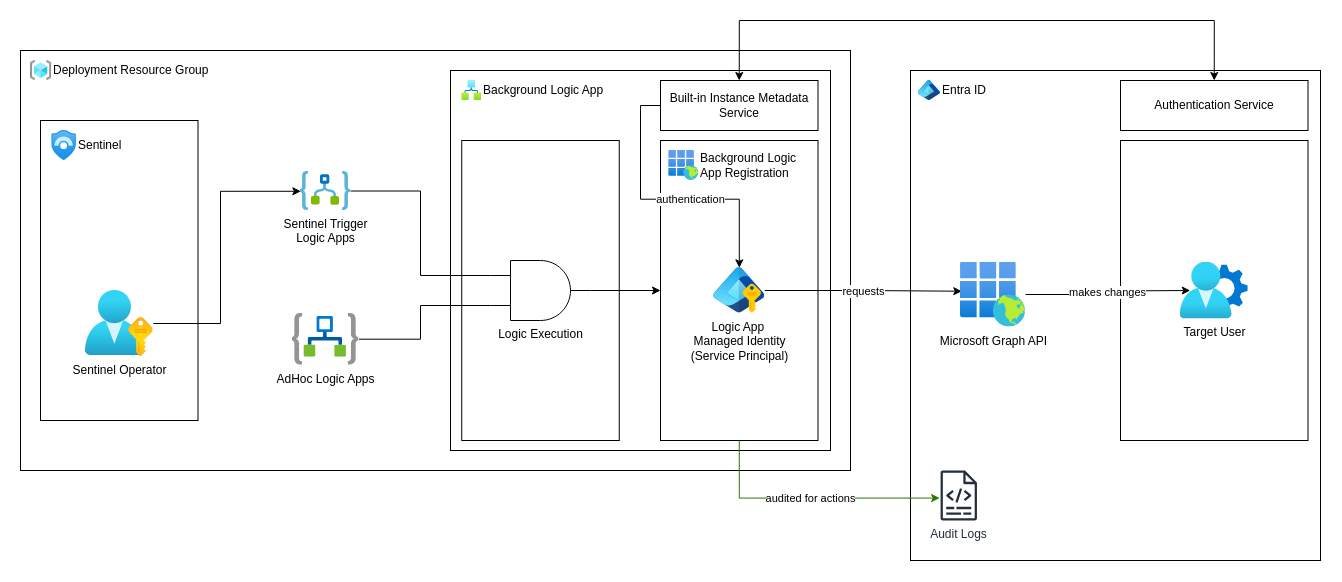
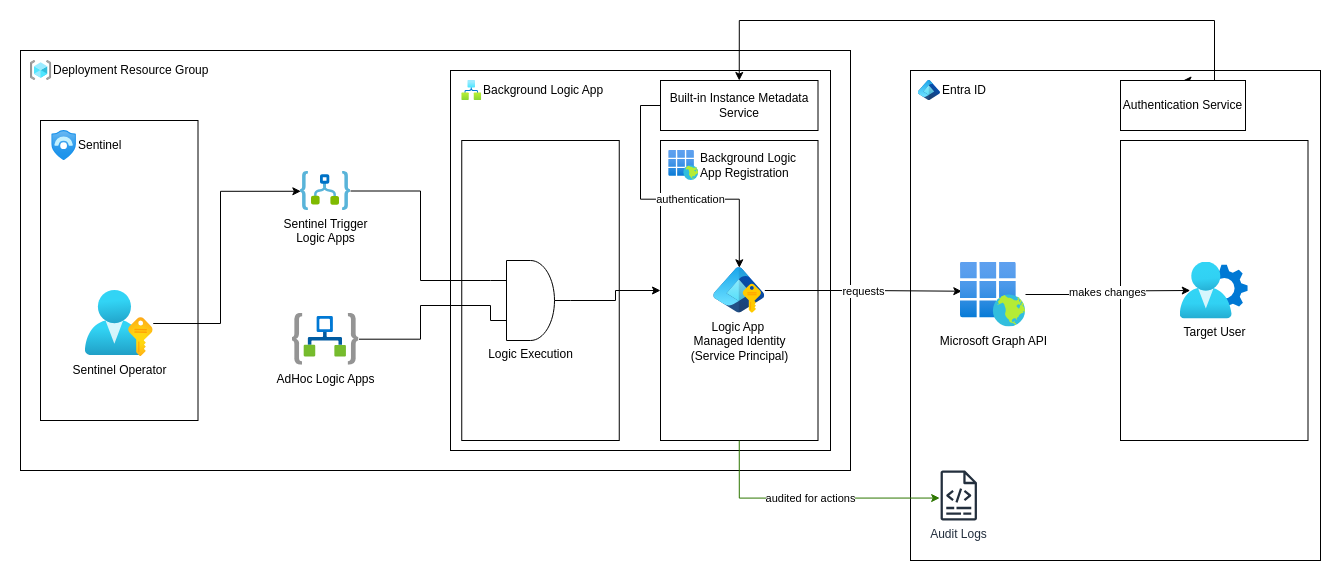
(1214, 106) -> (1183, 106)
(541, 291) -> (531, 301)
